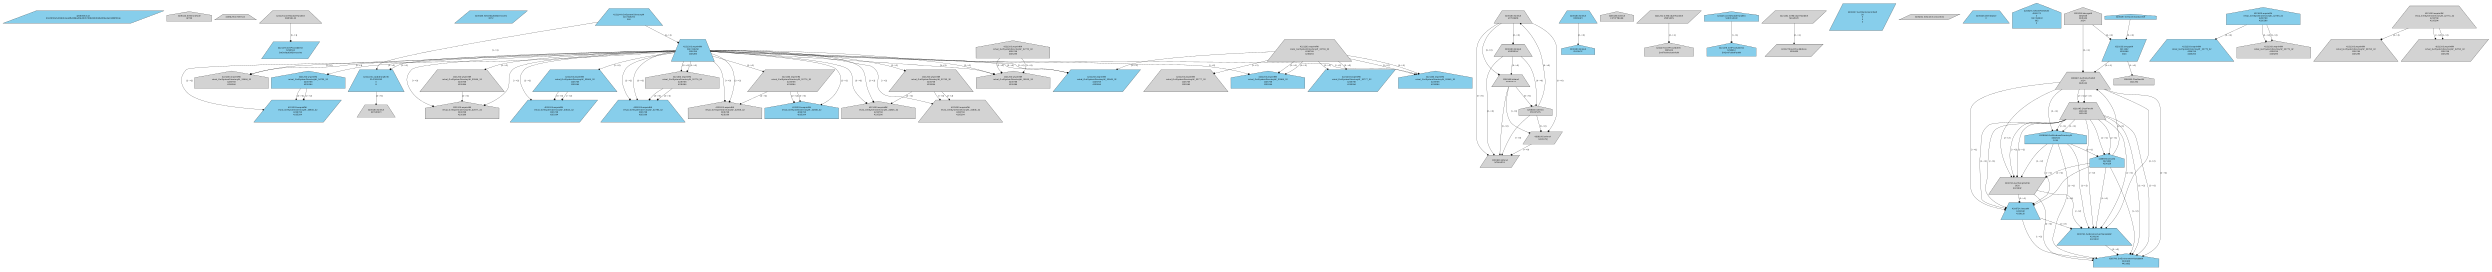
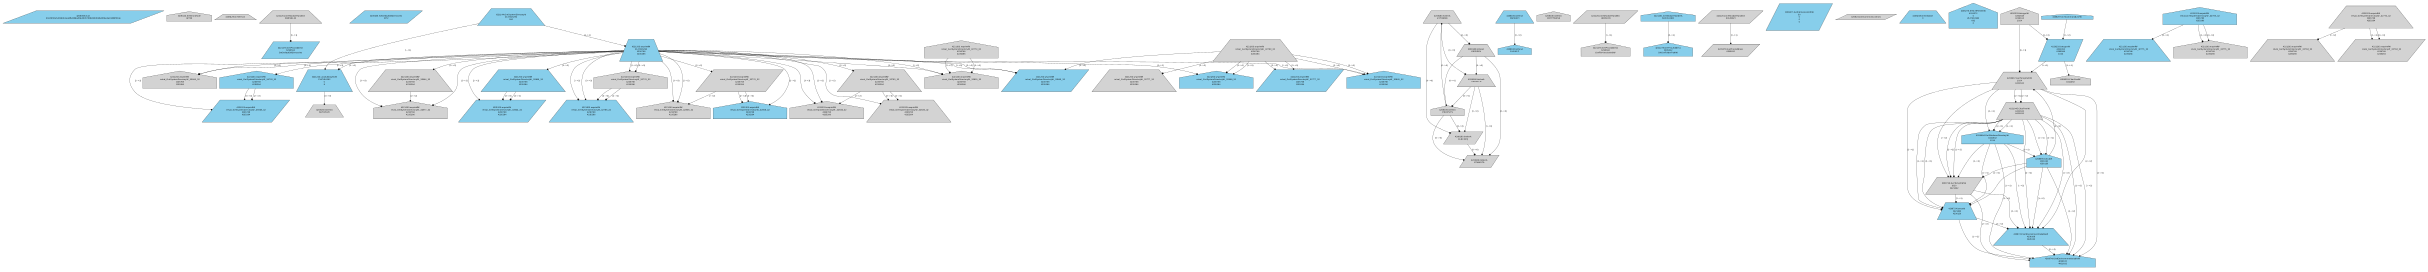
(1477, 86) -> none
